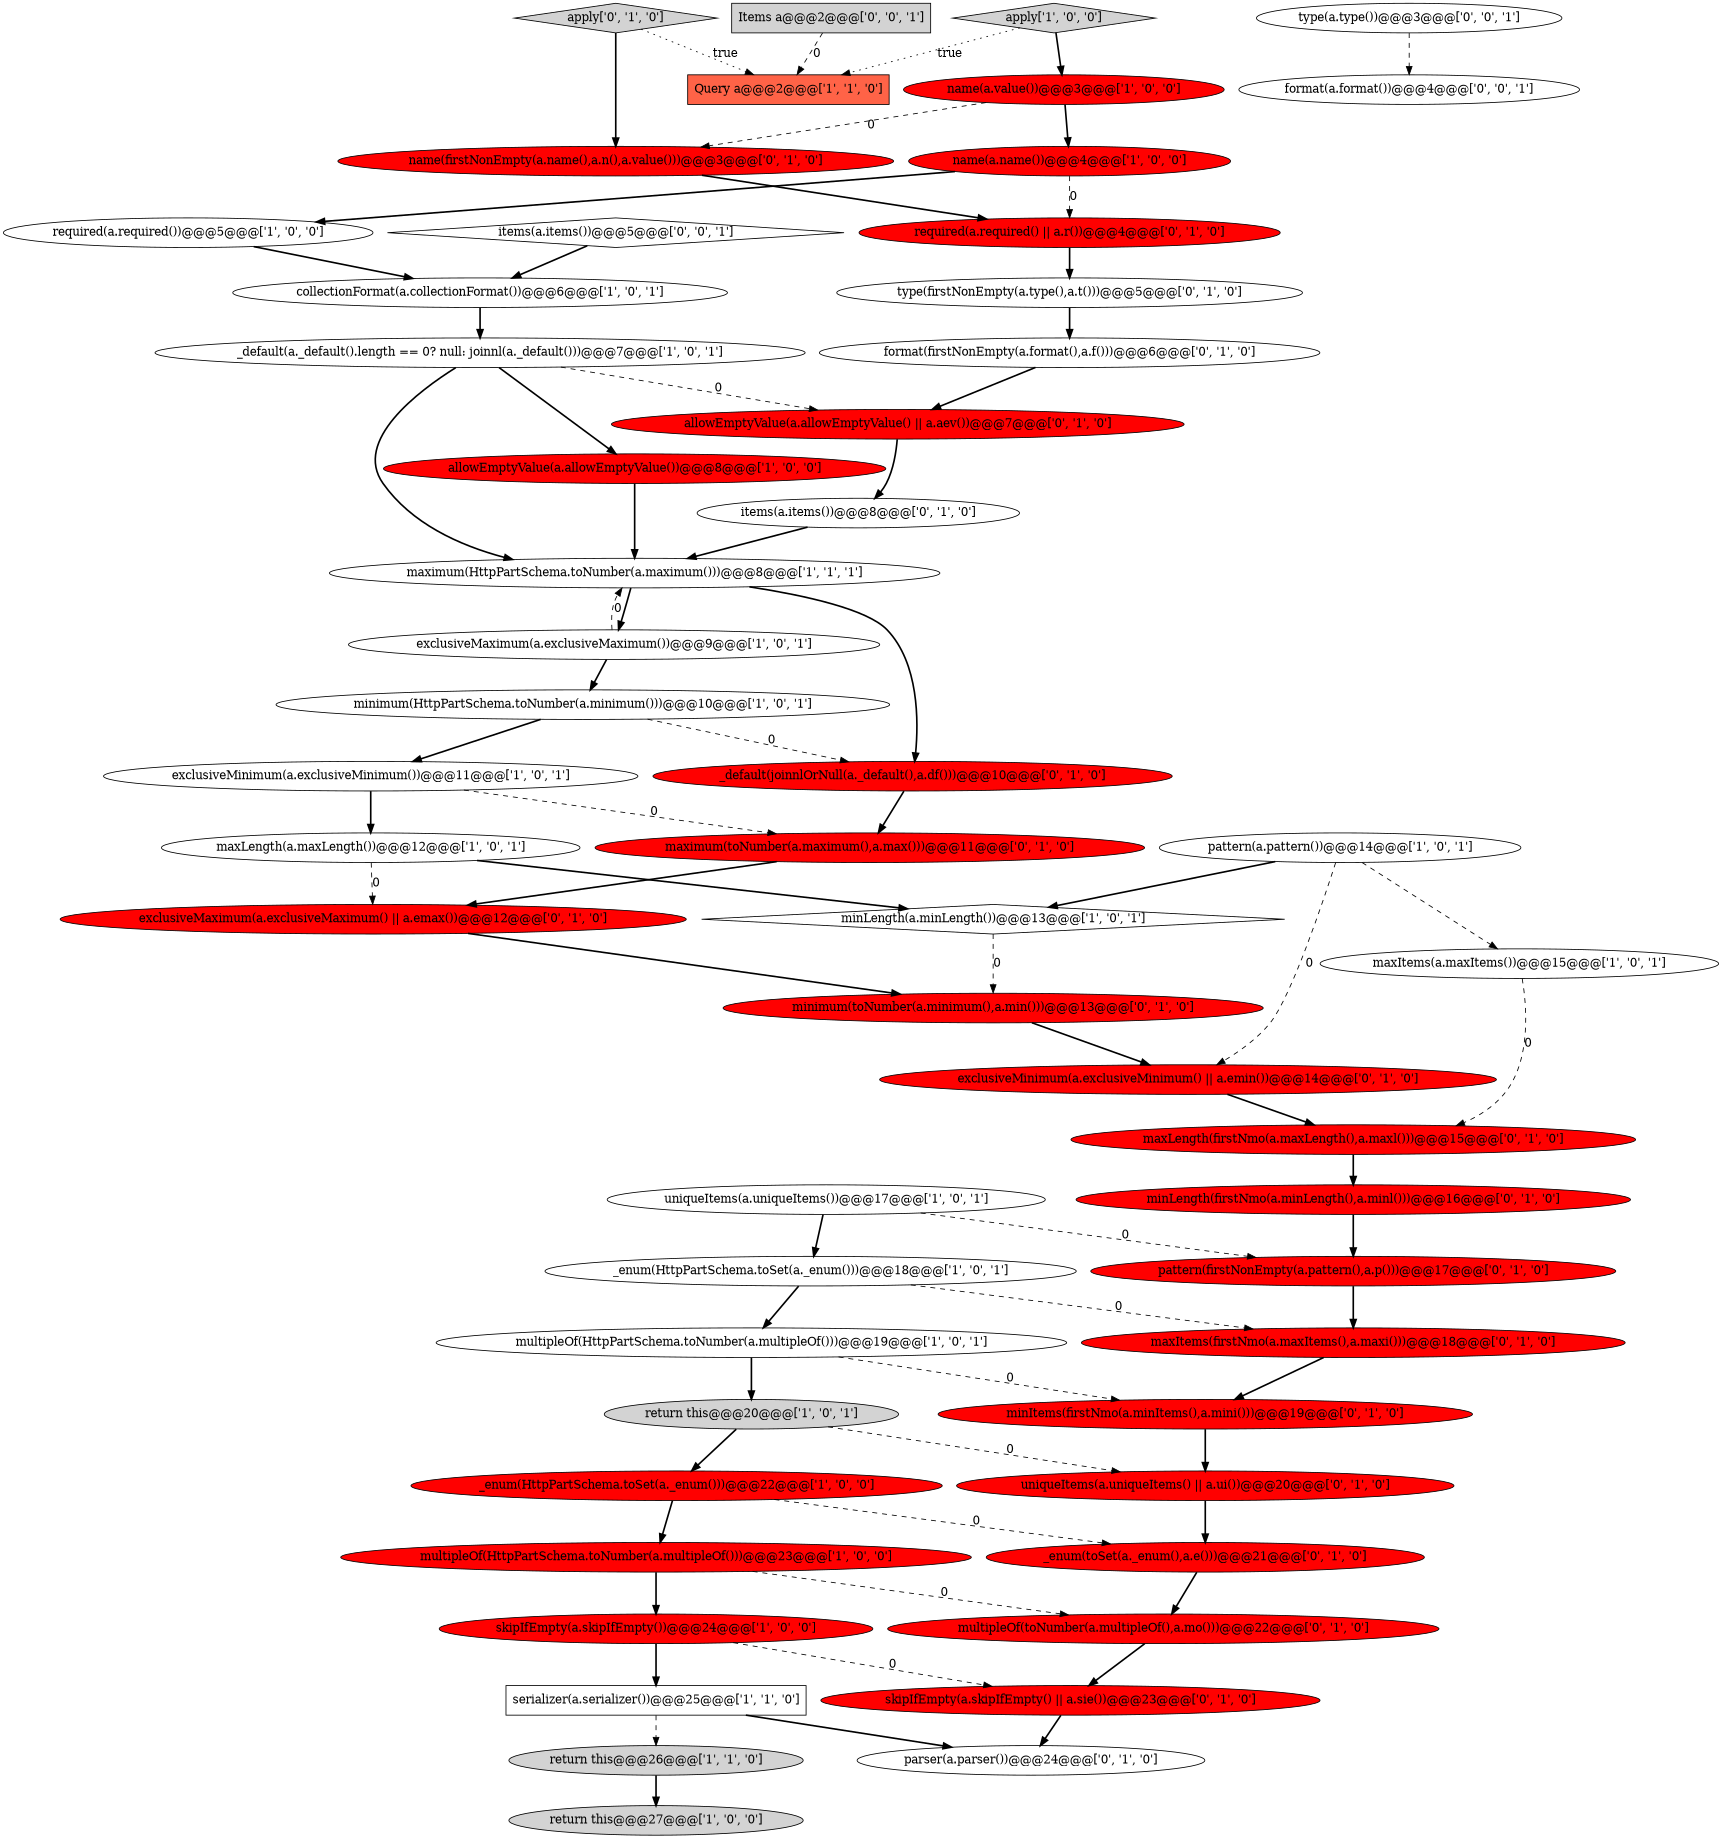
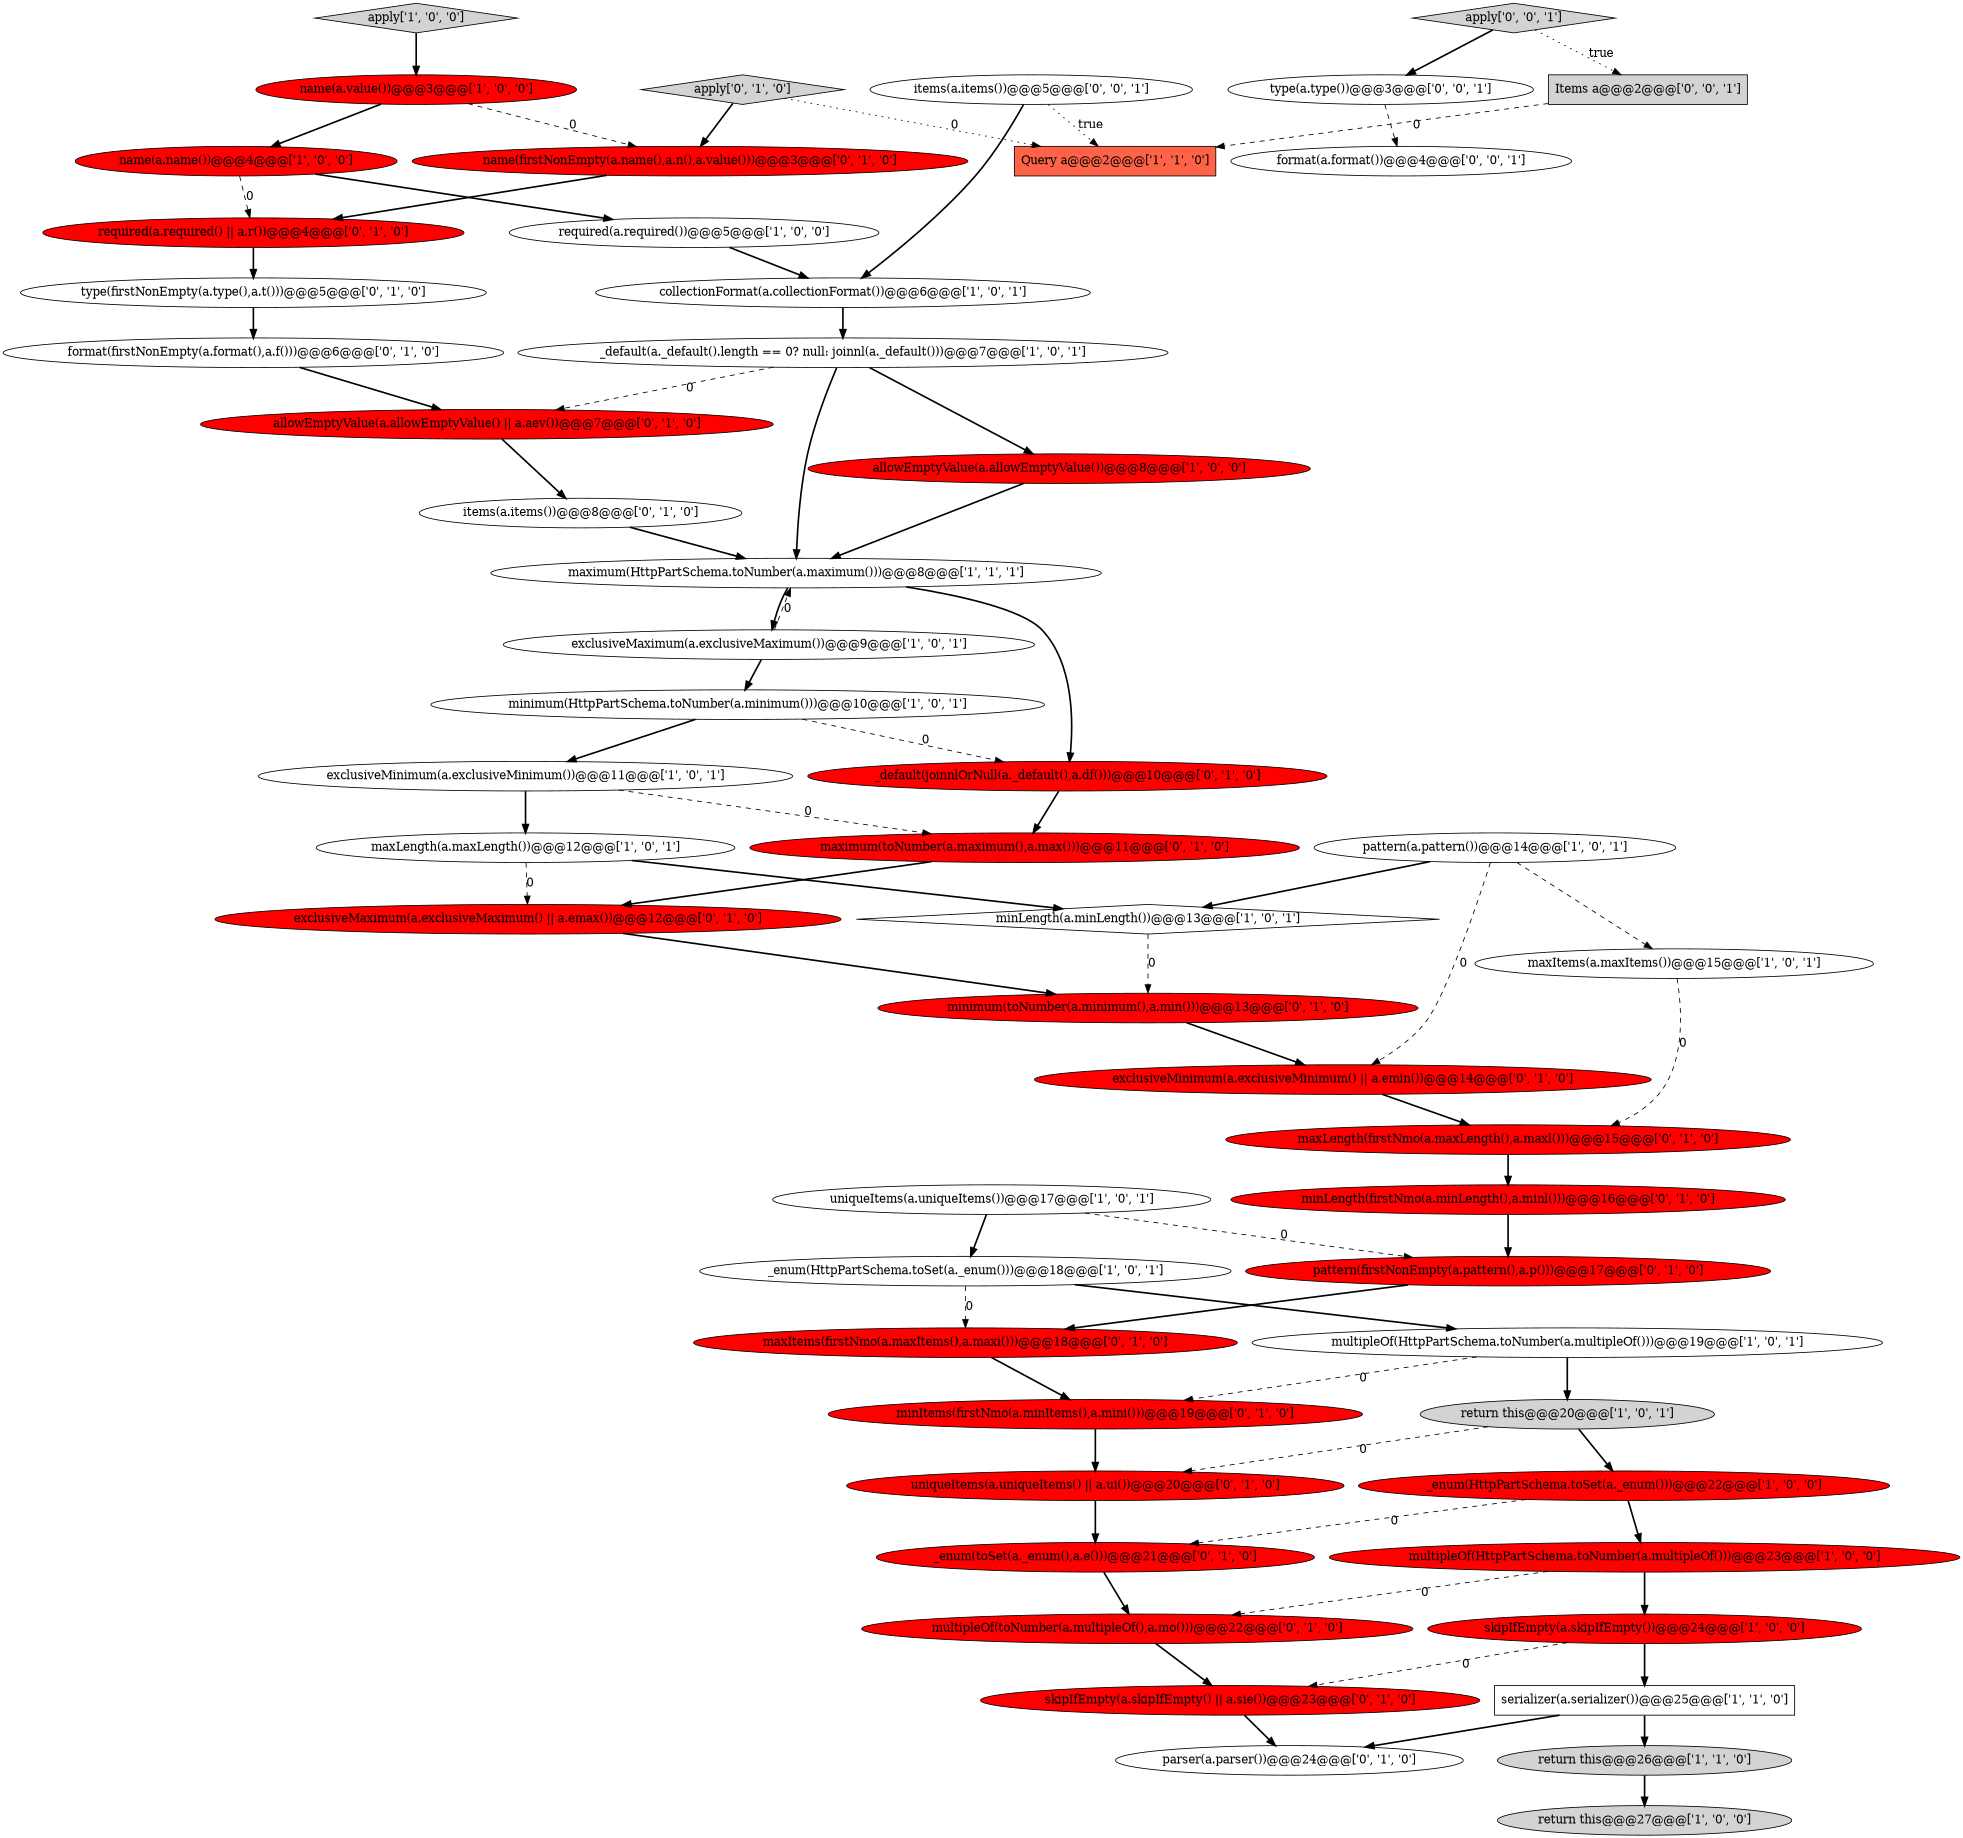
none -> (1514, 18)
(935, 50) -> (1070, 123)
(726, 54) -> (955, 125)
(616, 233) -> (1031, 90)
(656, 1726) -> (1645, 1726)
